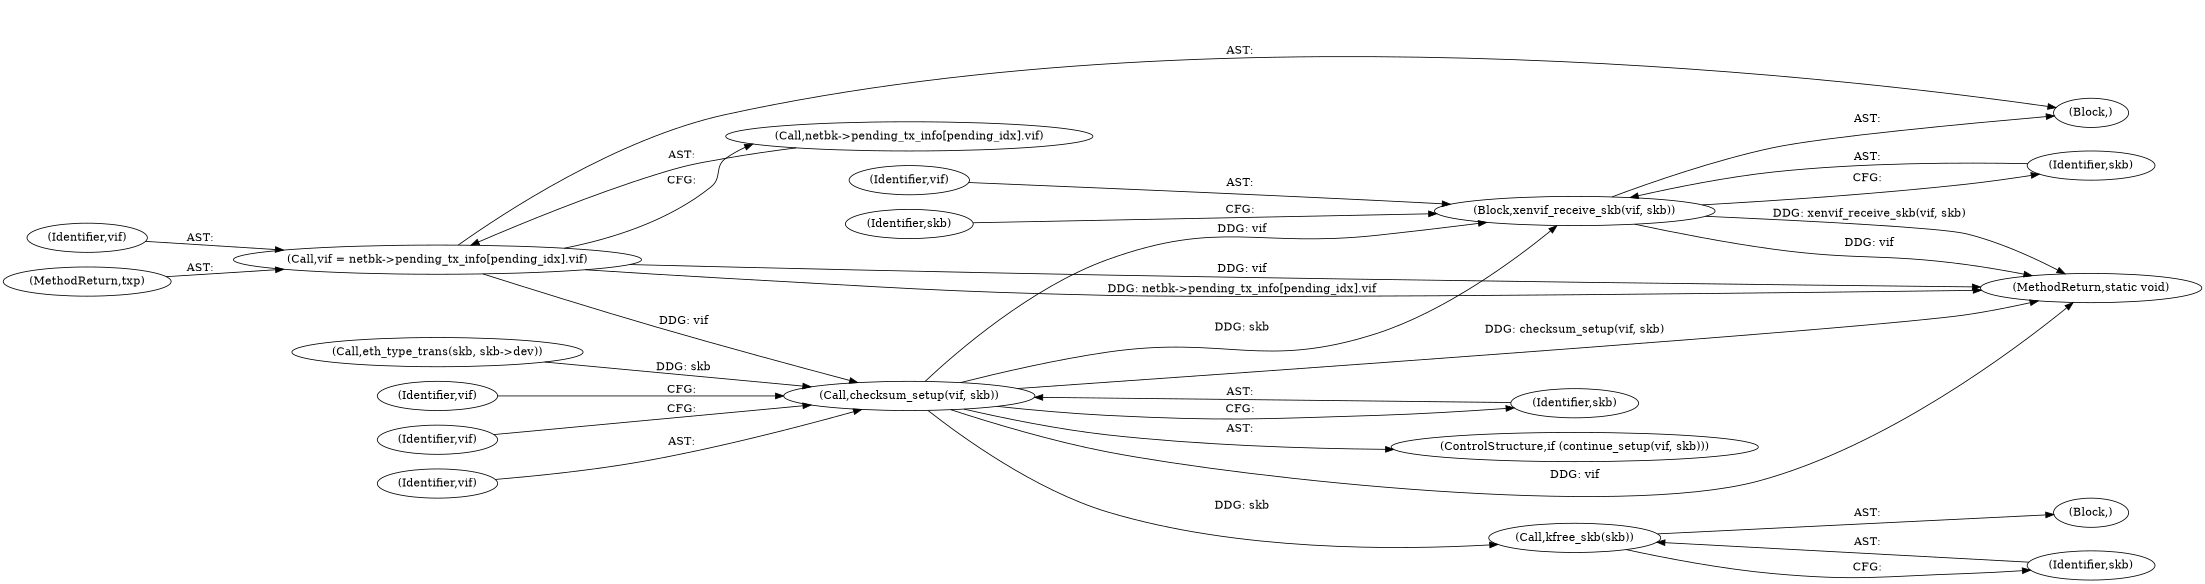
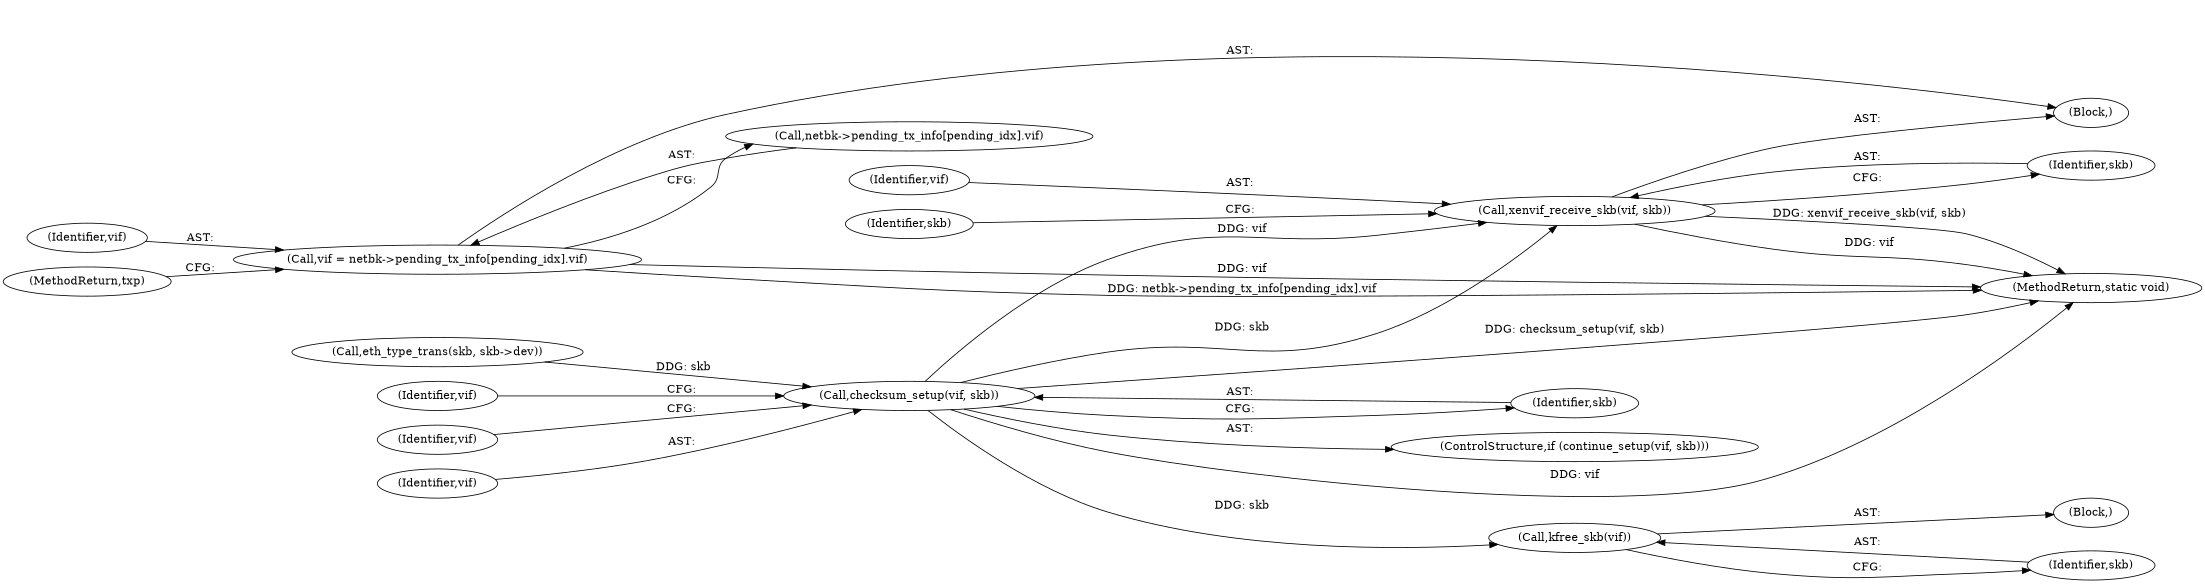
(1575, 211) -> (1575, 211)
(202, 268) -> (202, 268)
(666, 330) -> none
(1575, 538) -> (1575, 538)
